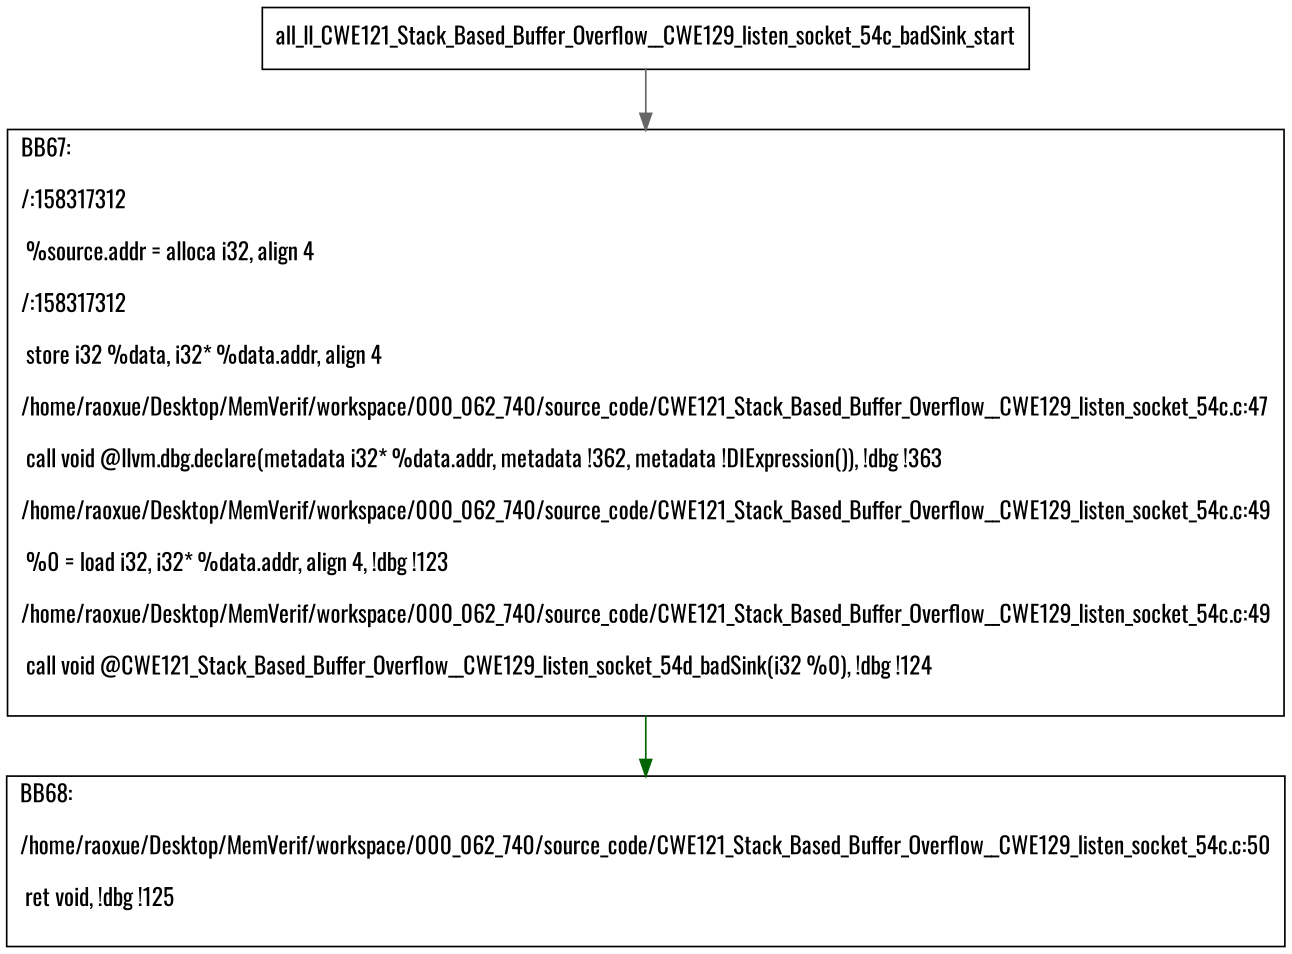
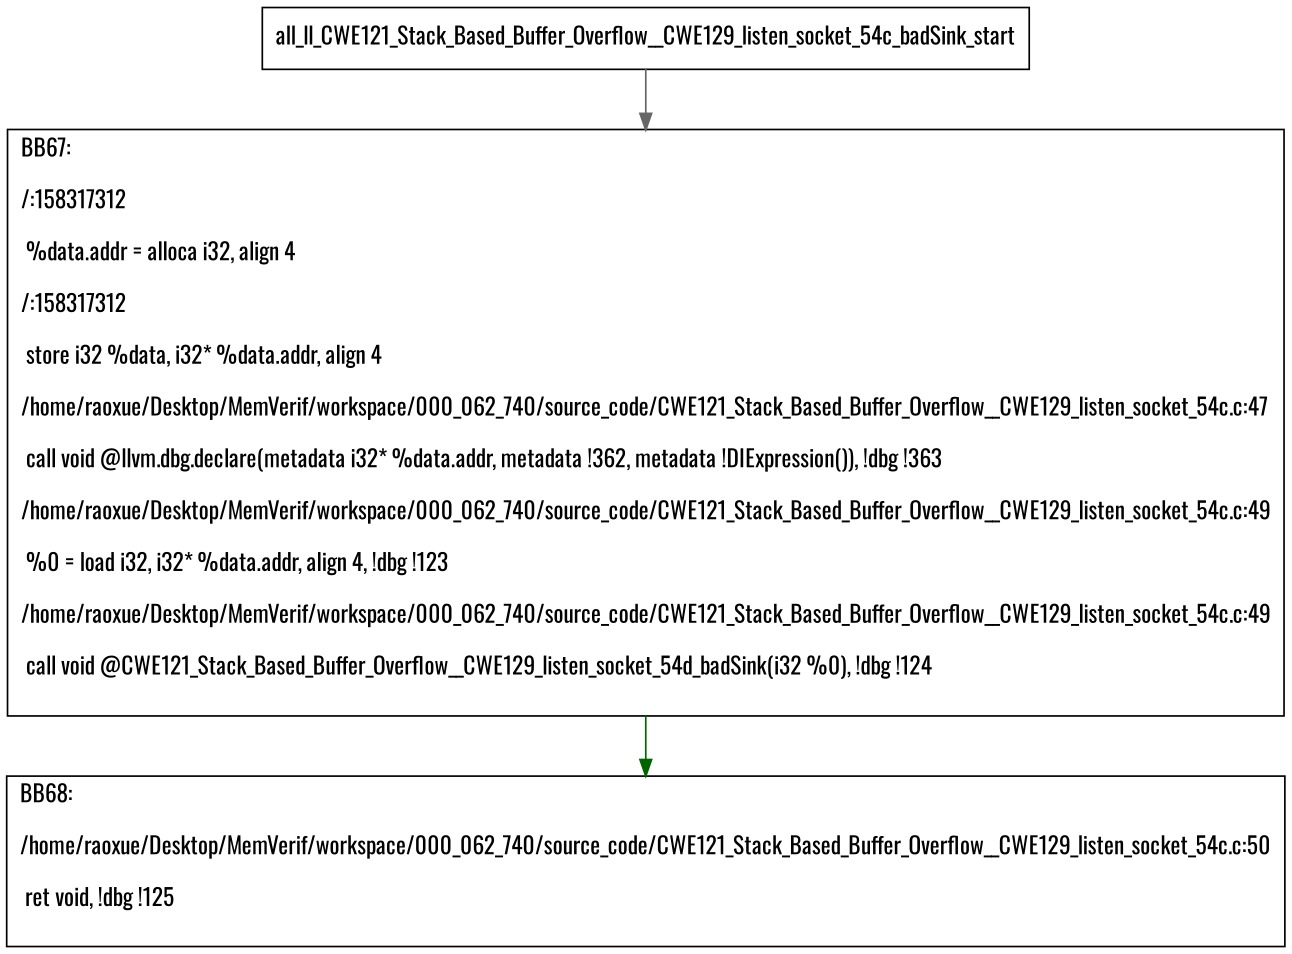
(168, 253) -> (159, 253)
